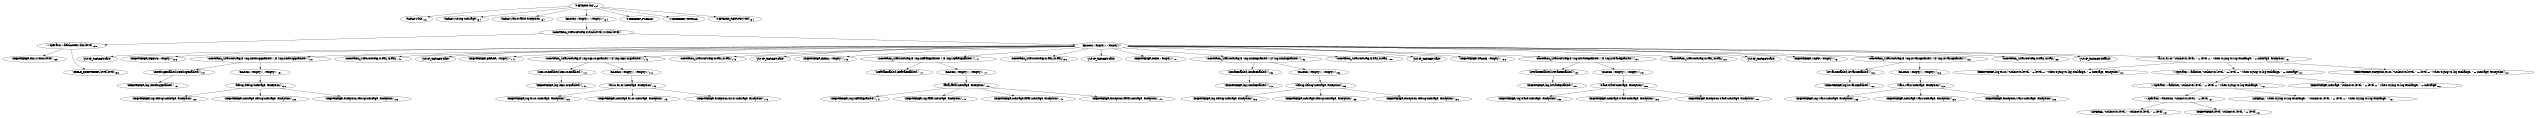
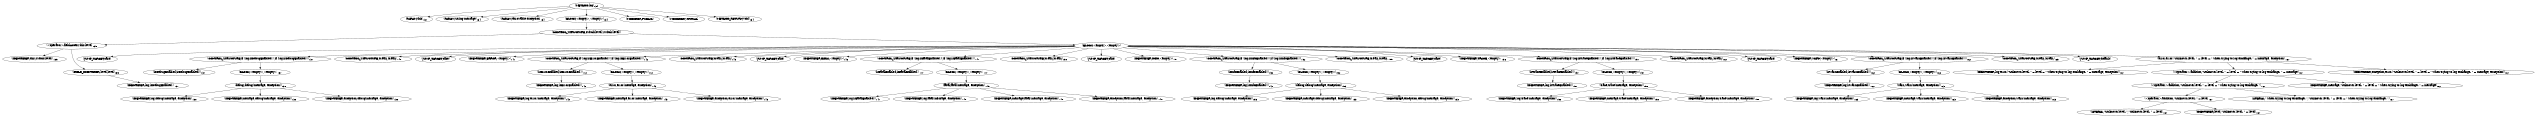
(154, 59) -> none
(167, 79) -> (123, 79)
(568, 99) -> (568, 99)
